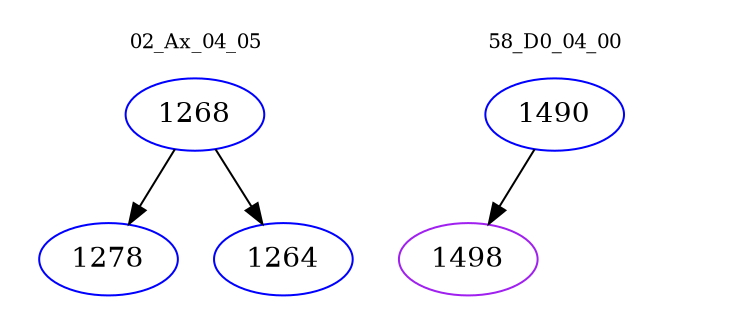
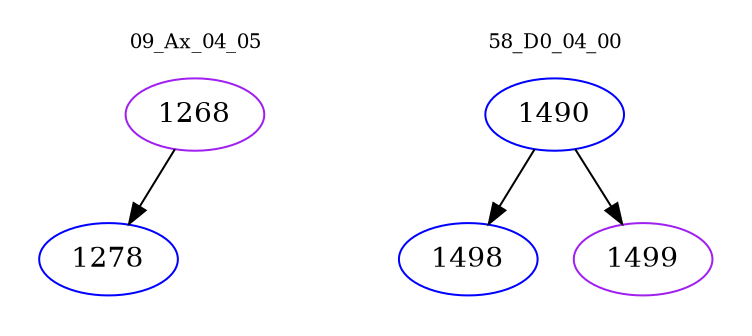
(196, 43) -> (196, 43)
(195, 115) -> (195, 115)
(283, 259) -> none
(468, 259) -> (468, 259)
none -> (643, 259)
